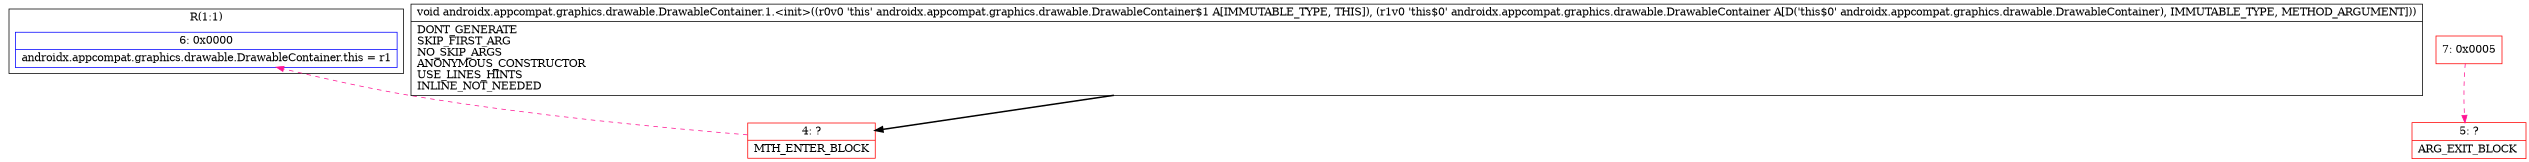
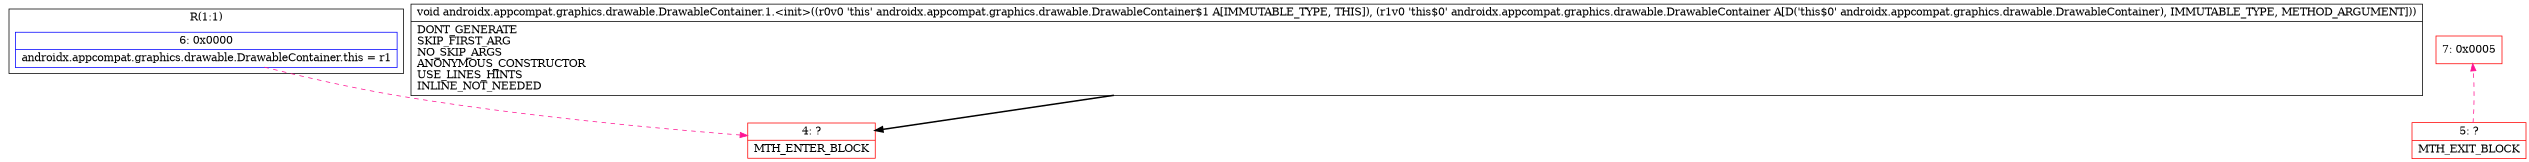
(2464, 89) -> (2474, 97)
(514, 111) -> (501, 111)
(2468, 149) -> (2469, 149)
